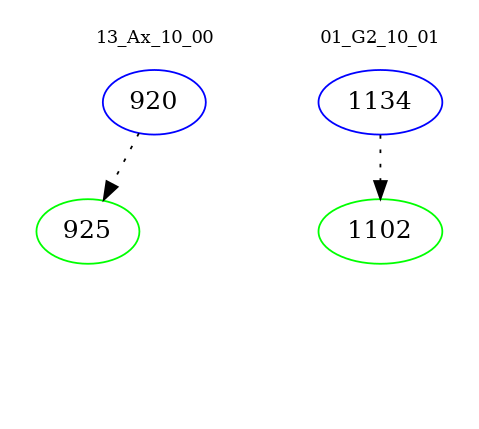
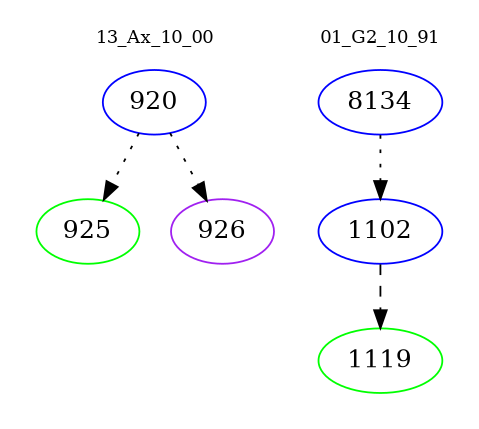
(380, 39) -> (380, 39)
(380, 102) -> (380, 102)
none -> (223, 231)
(380, 231) -> (380, 231)
none -> (380, 361)
